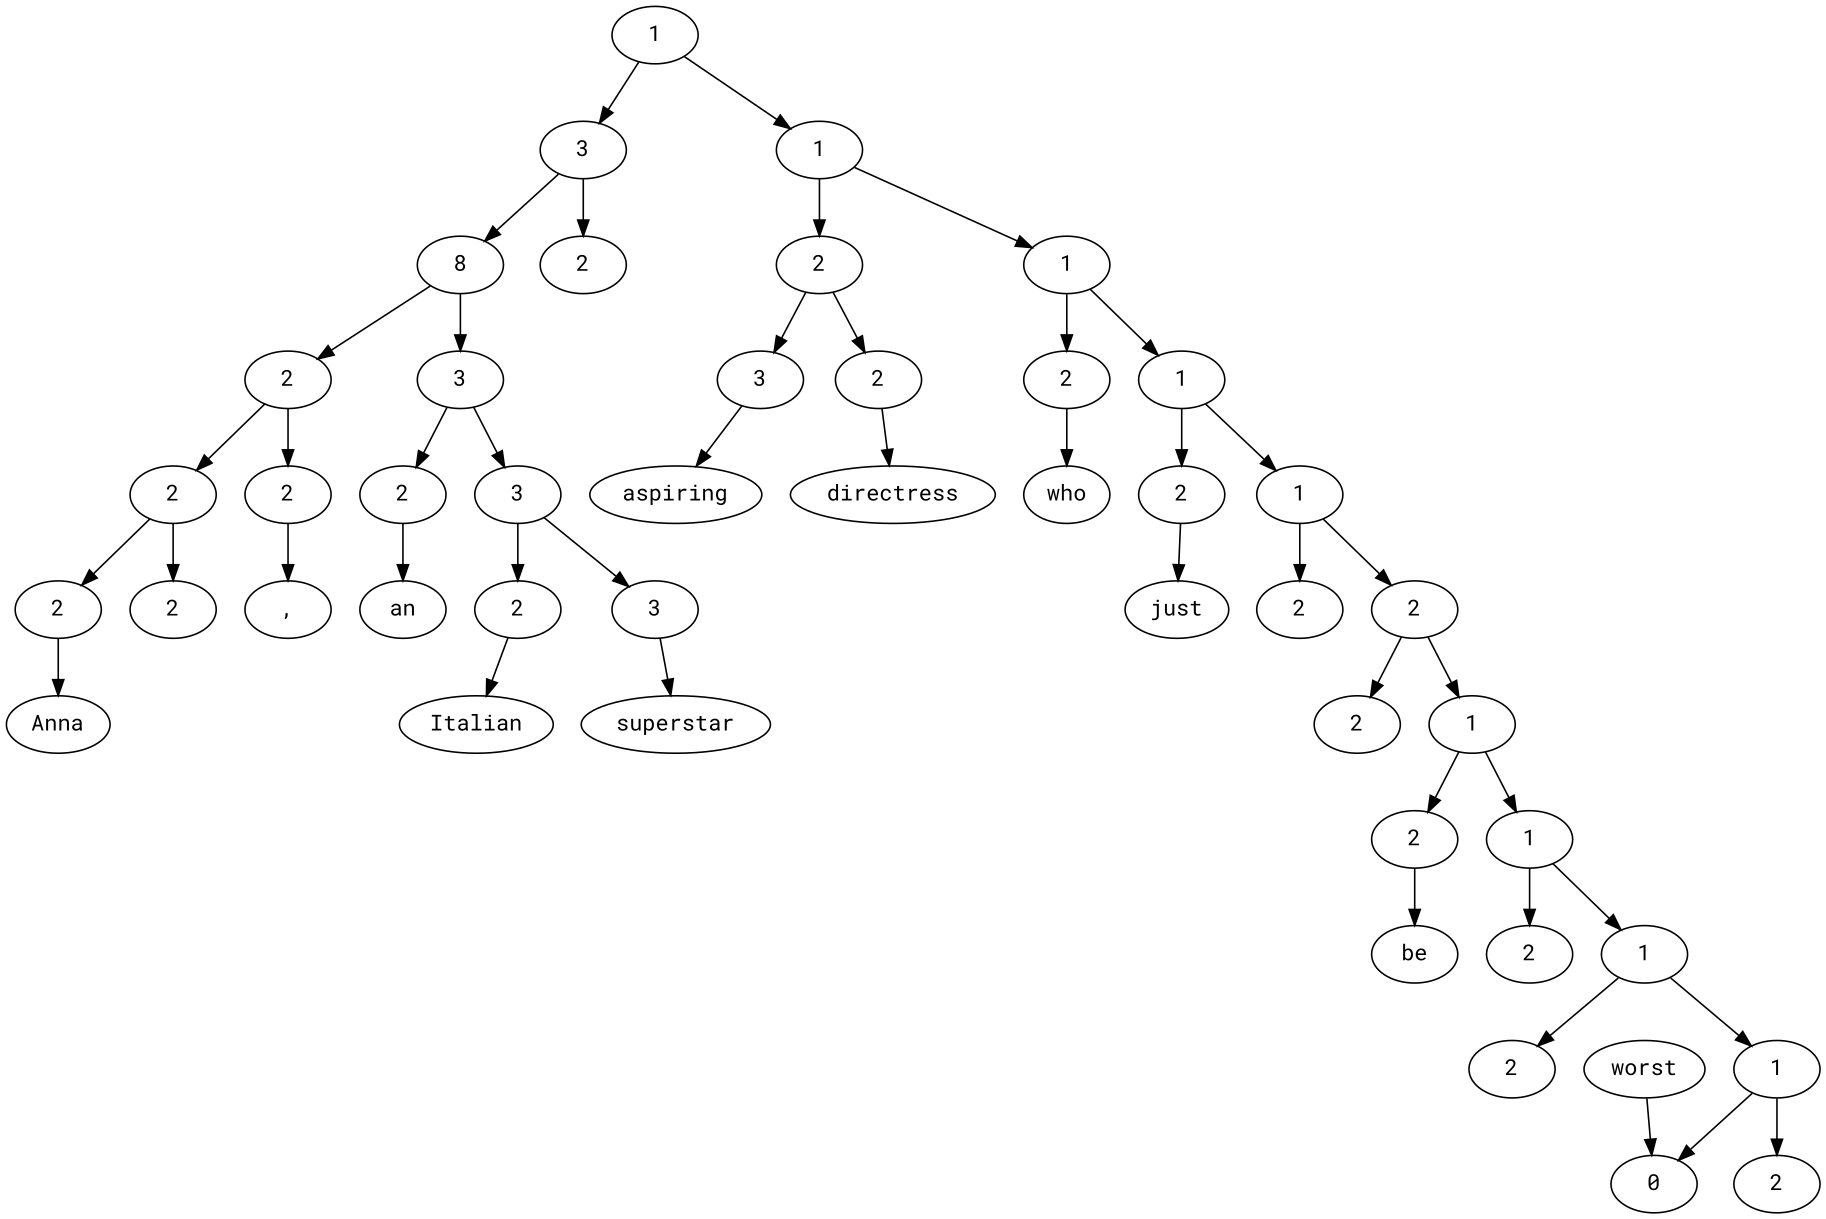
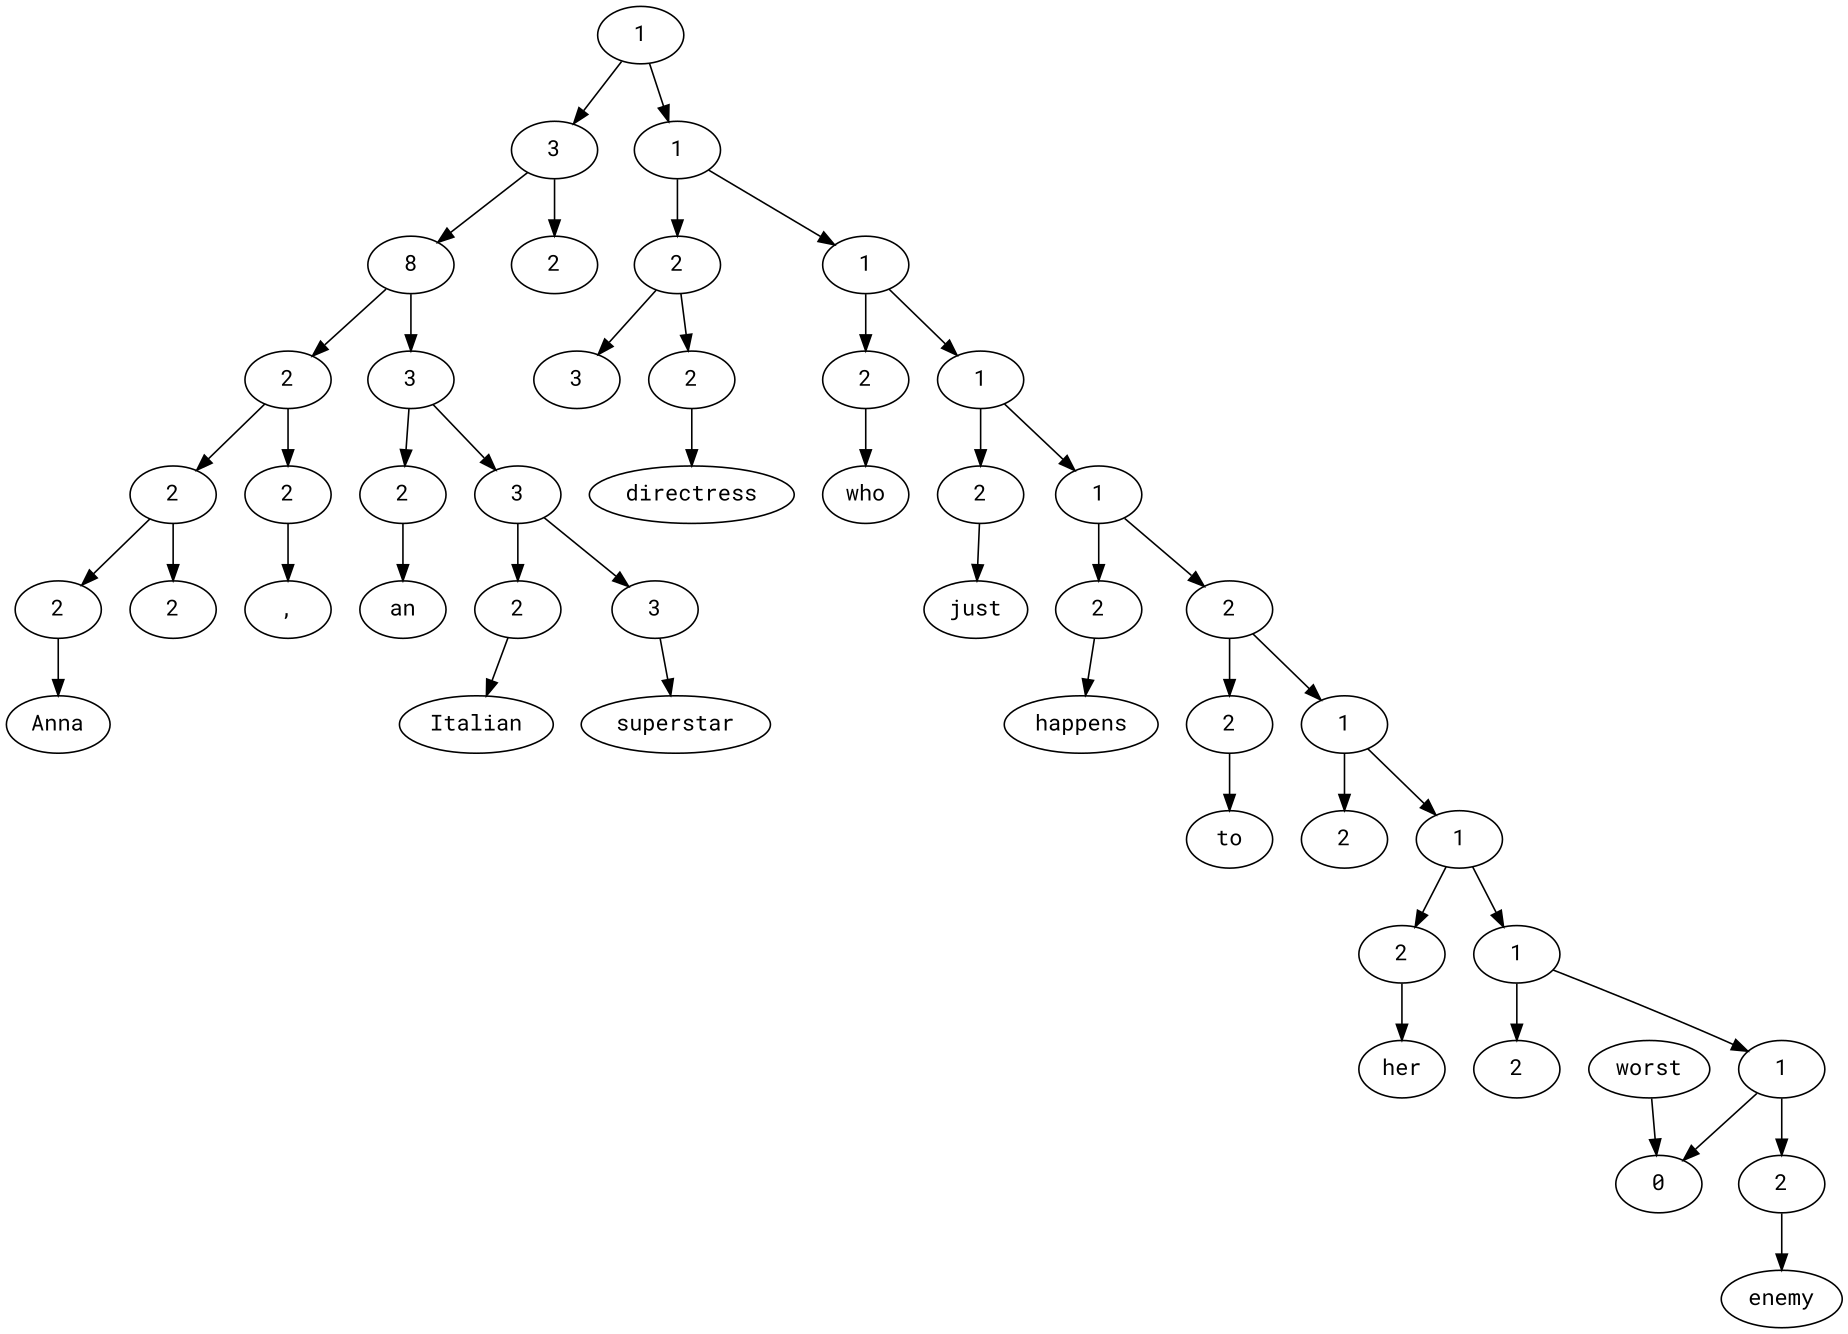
(676, 495) -> none
none -> (1081, 725)
none -> (1230, 839)
(1415, 954) -> none
none -> (1402, 1069)
none -> (1782, 1299)
